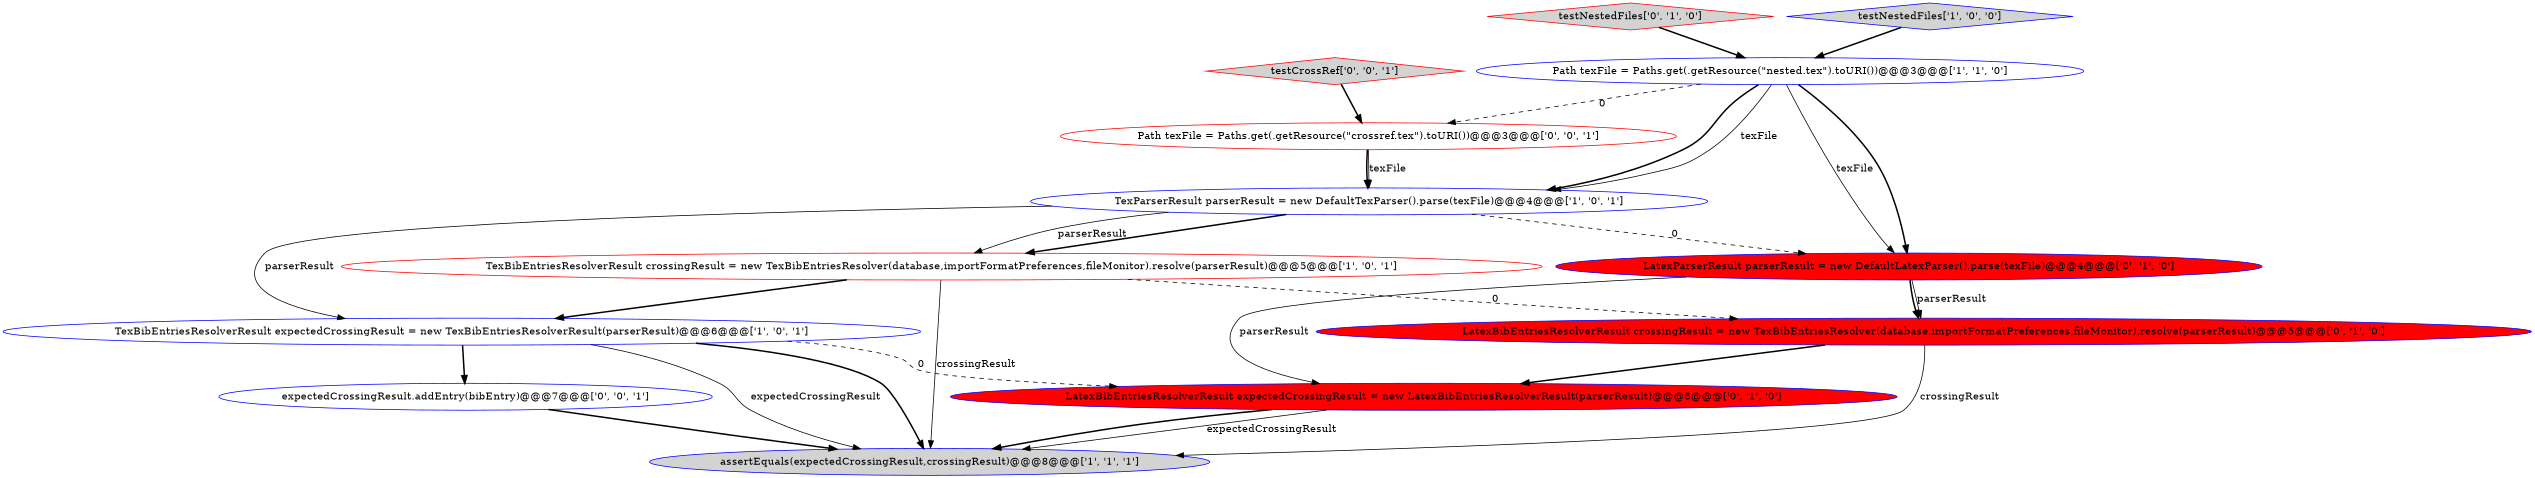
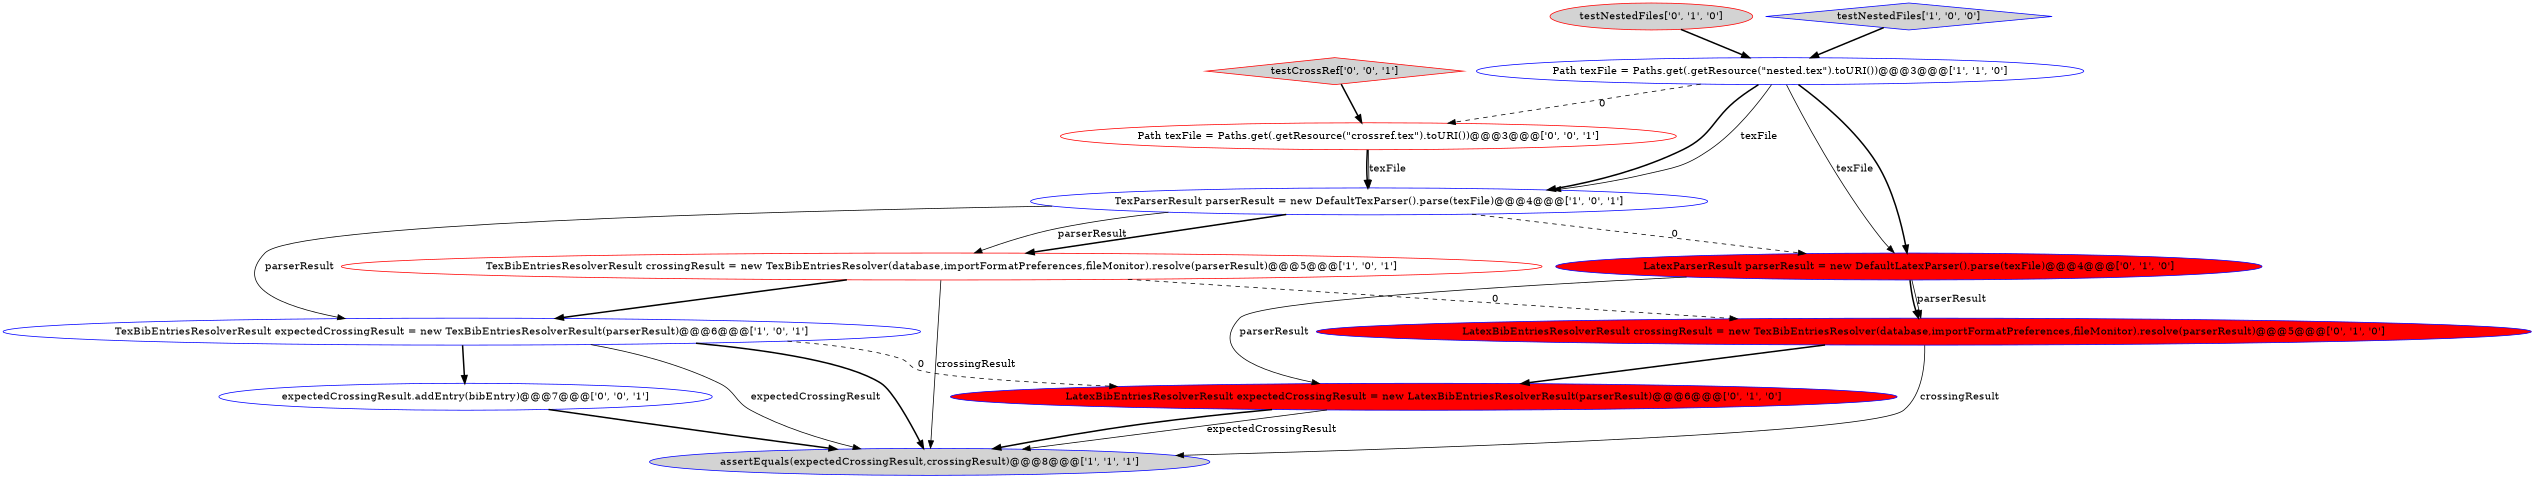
(1630, 16) -> (1651, 16)
